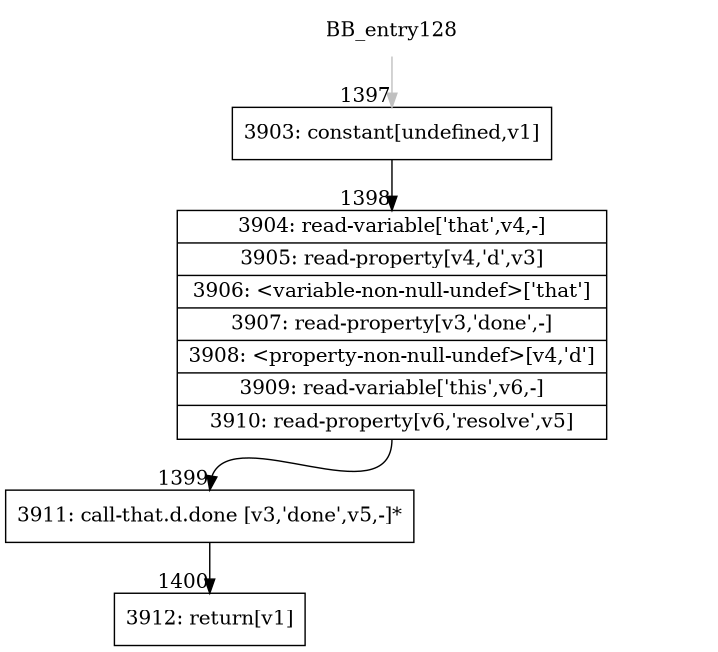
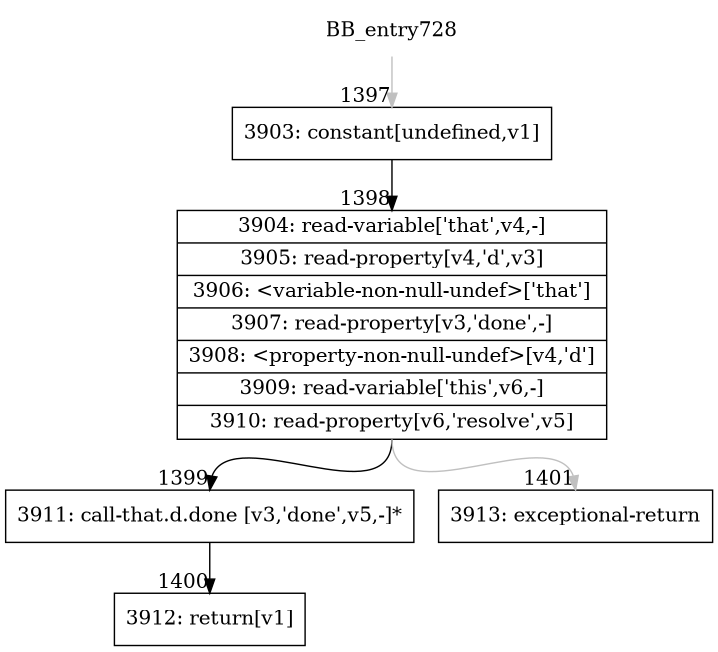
(392, 31) -> (392, 31)
none -> (576, 516)
